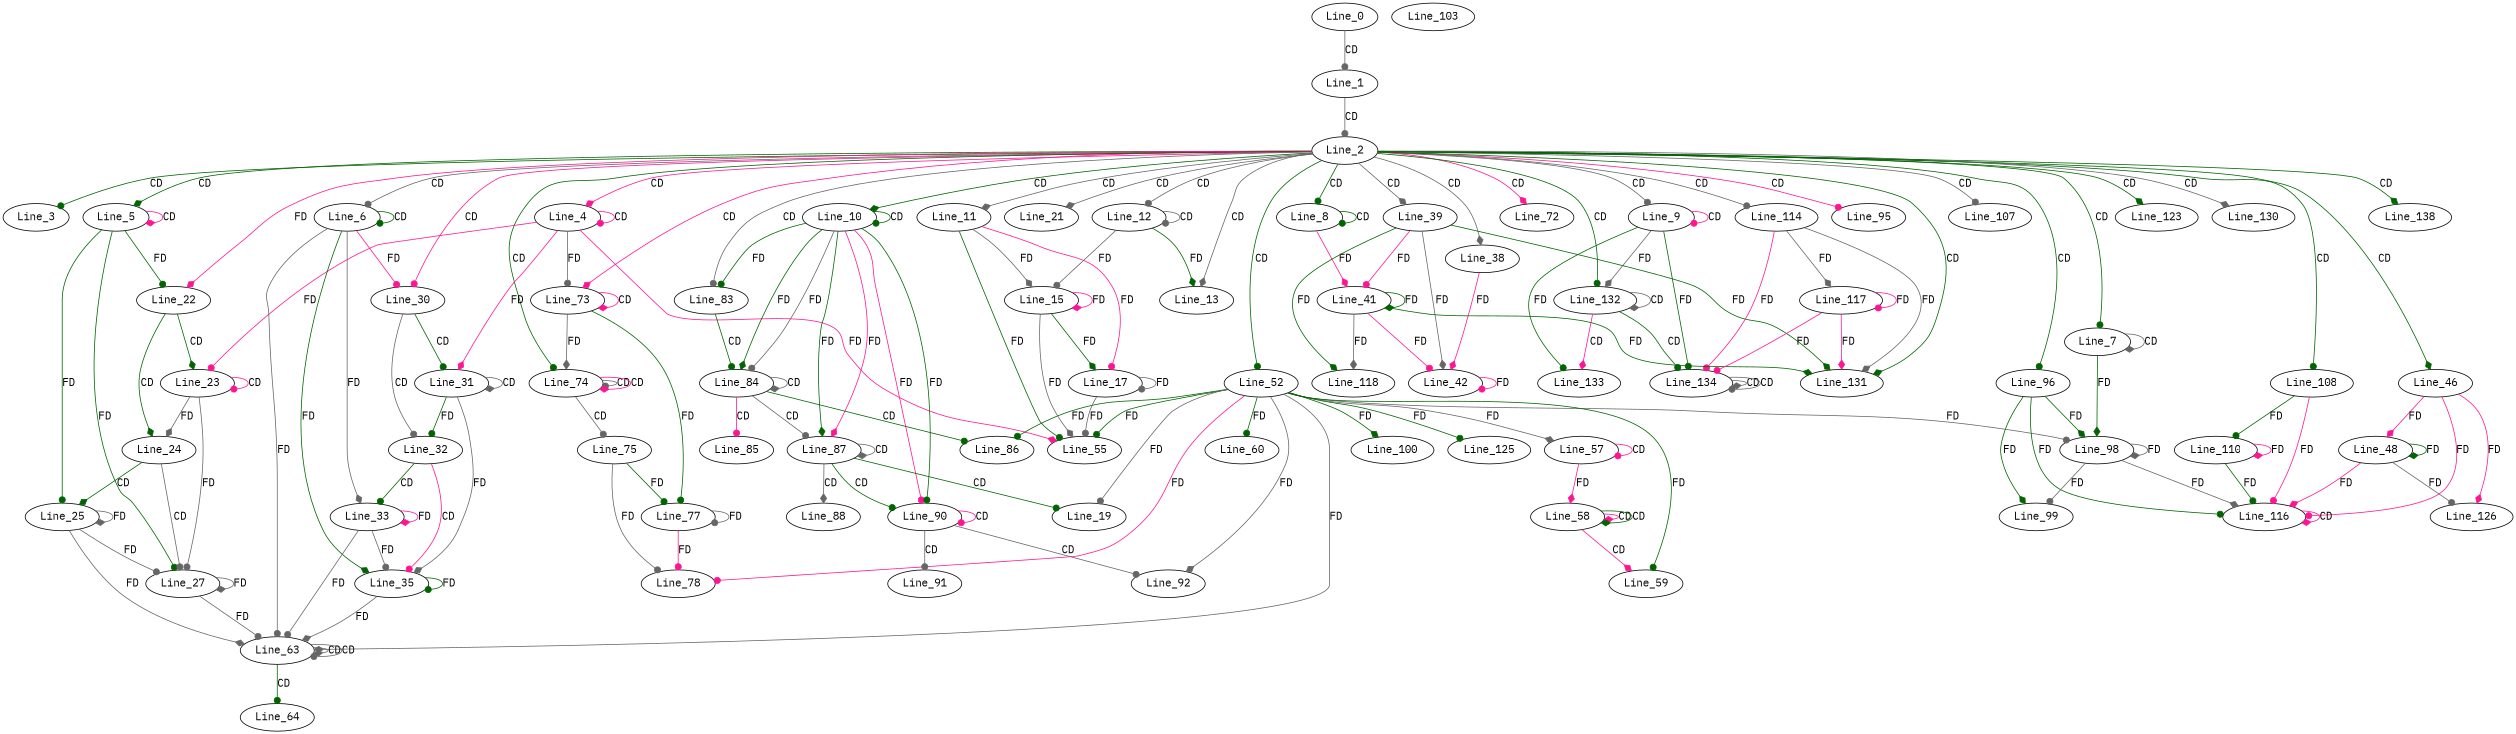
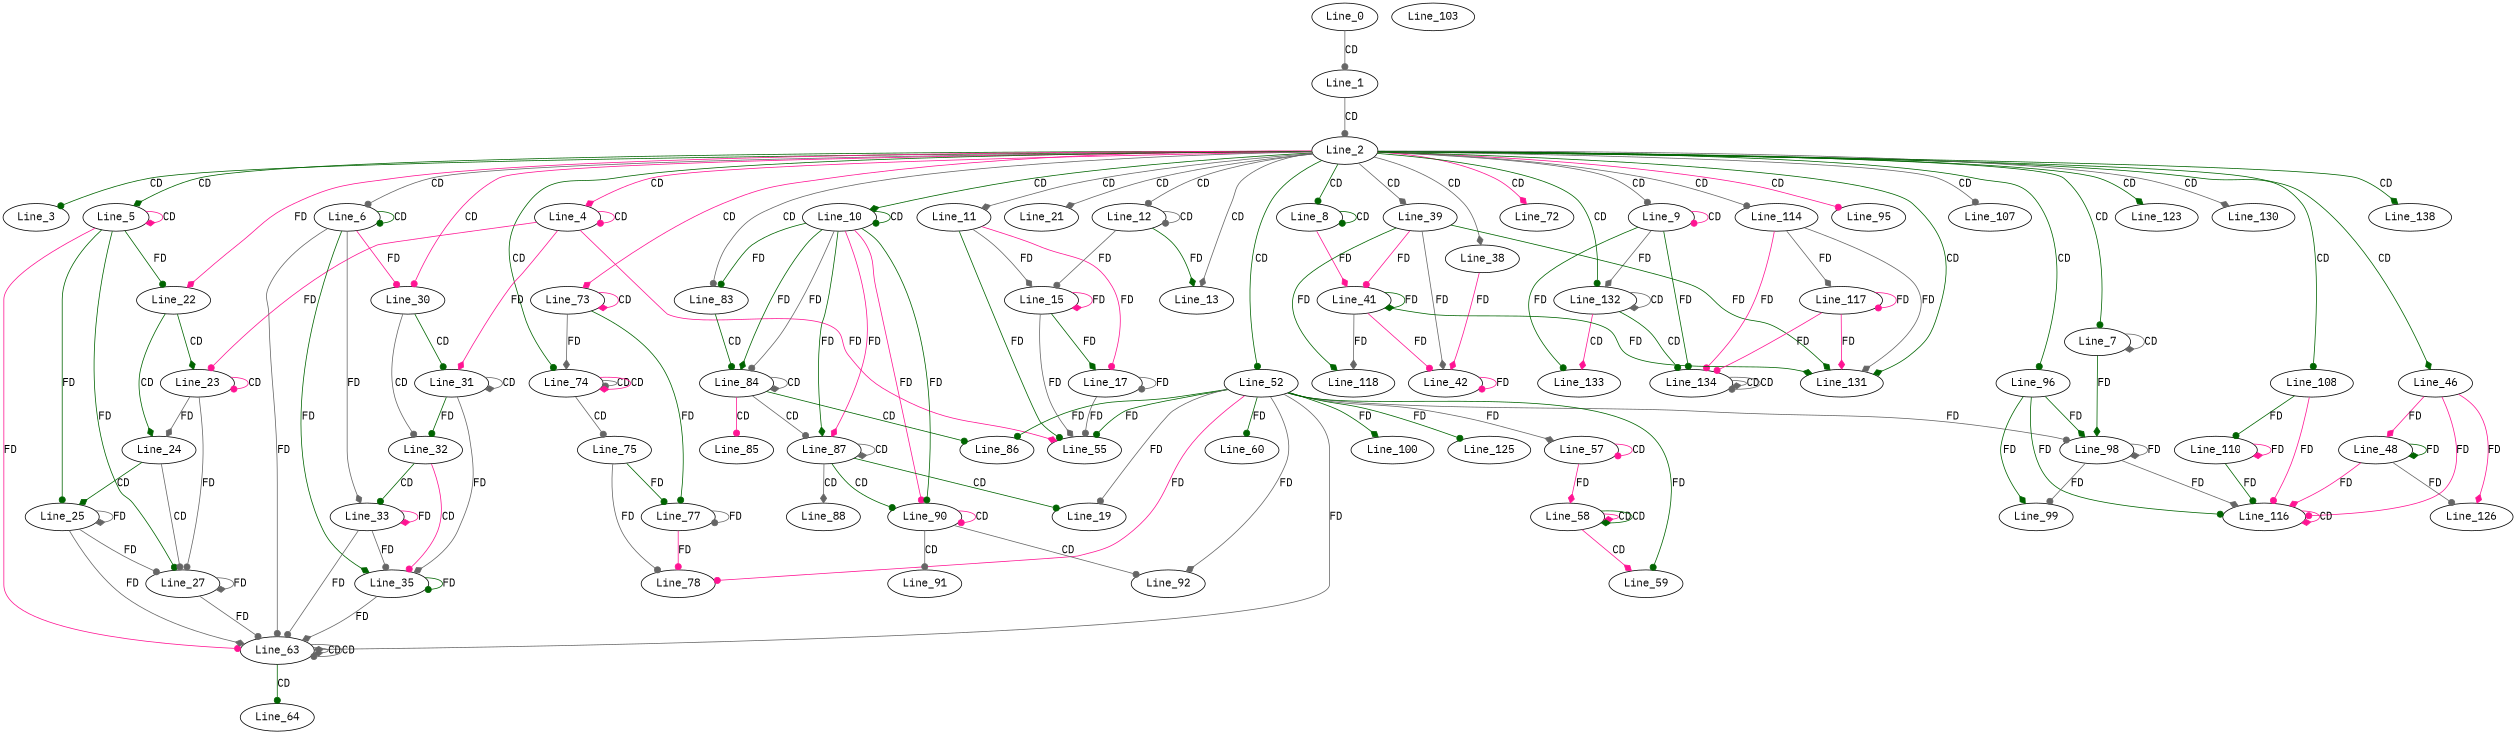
(568, 256) -> none
none -> (4, 507)
